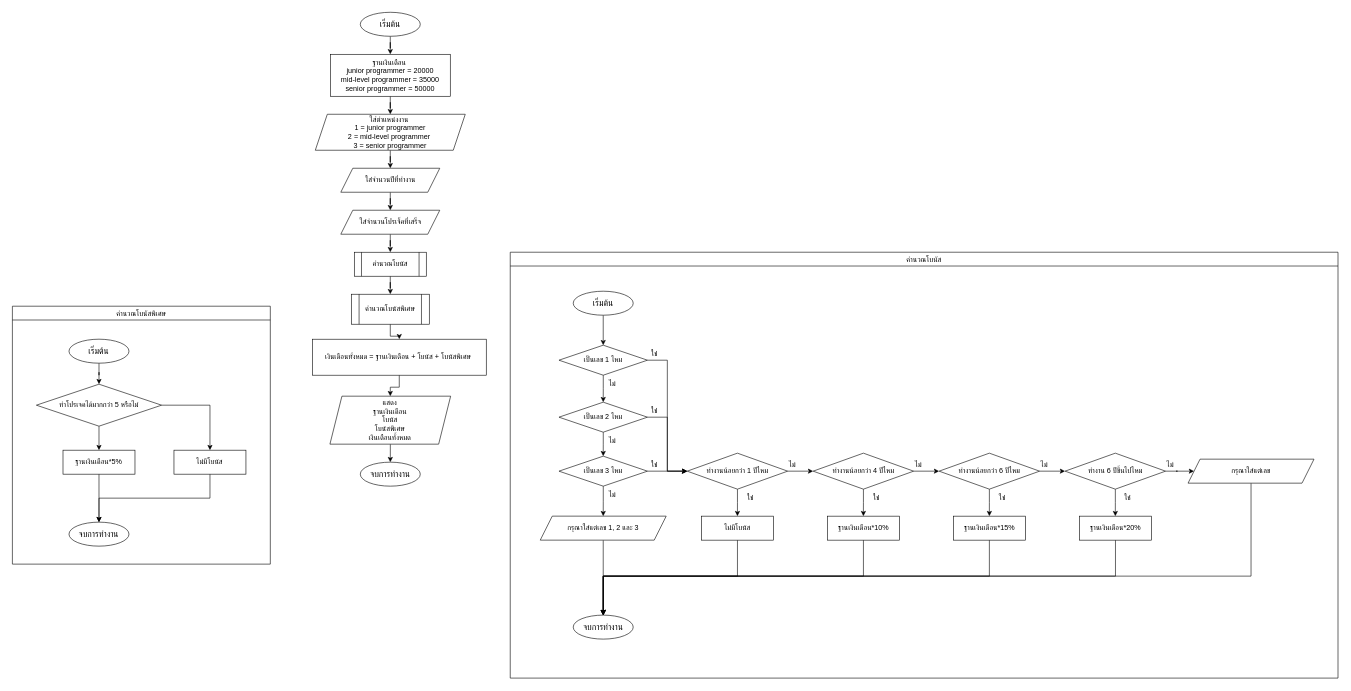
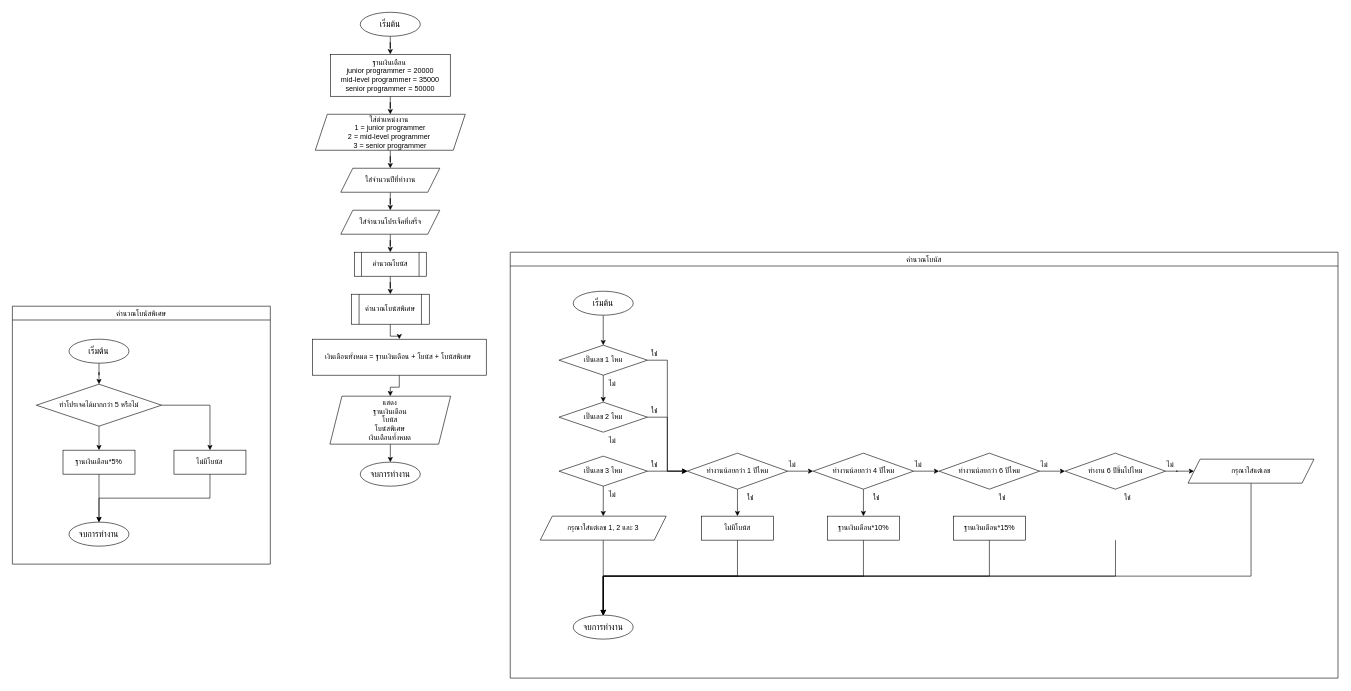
(603, 450) -> none
(990, 501) -> none
(1116, 501) -> none
(1116, 528) -> none
